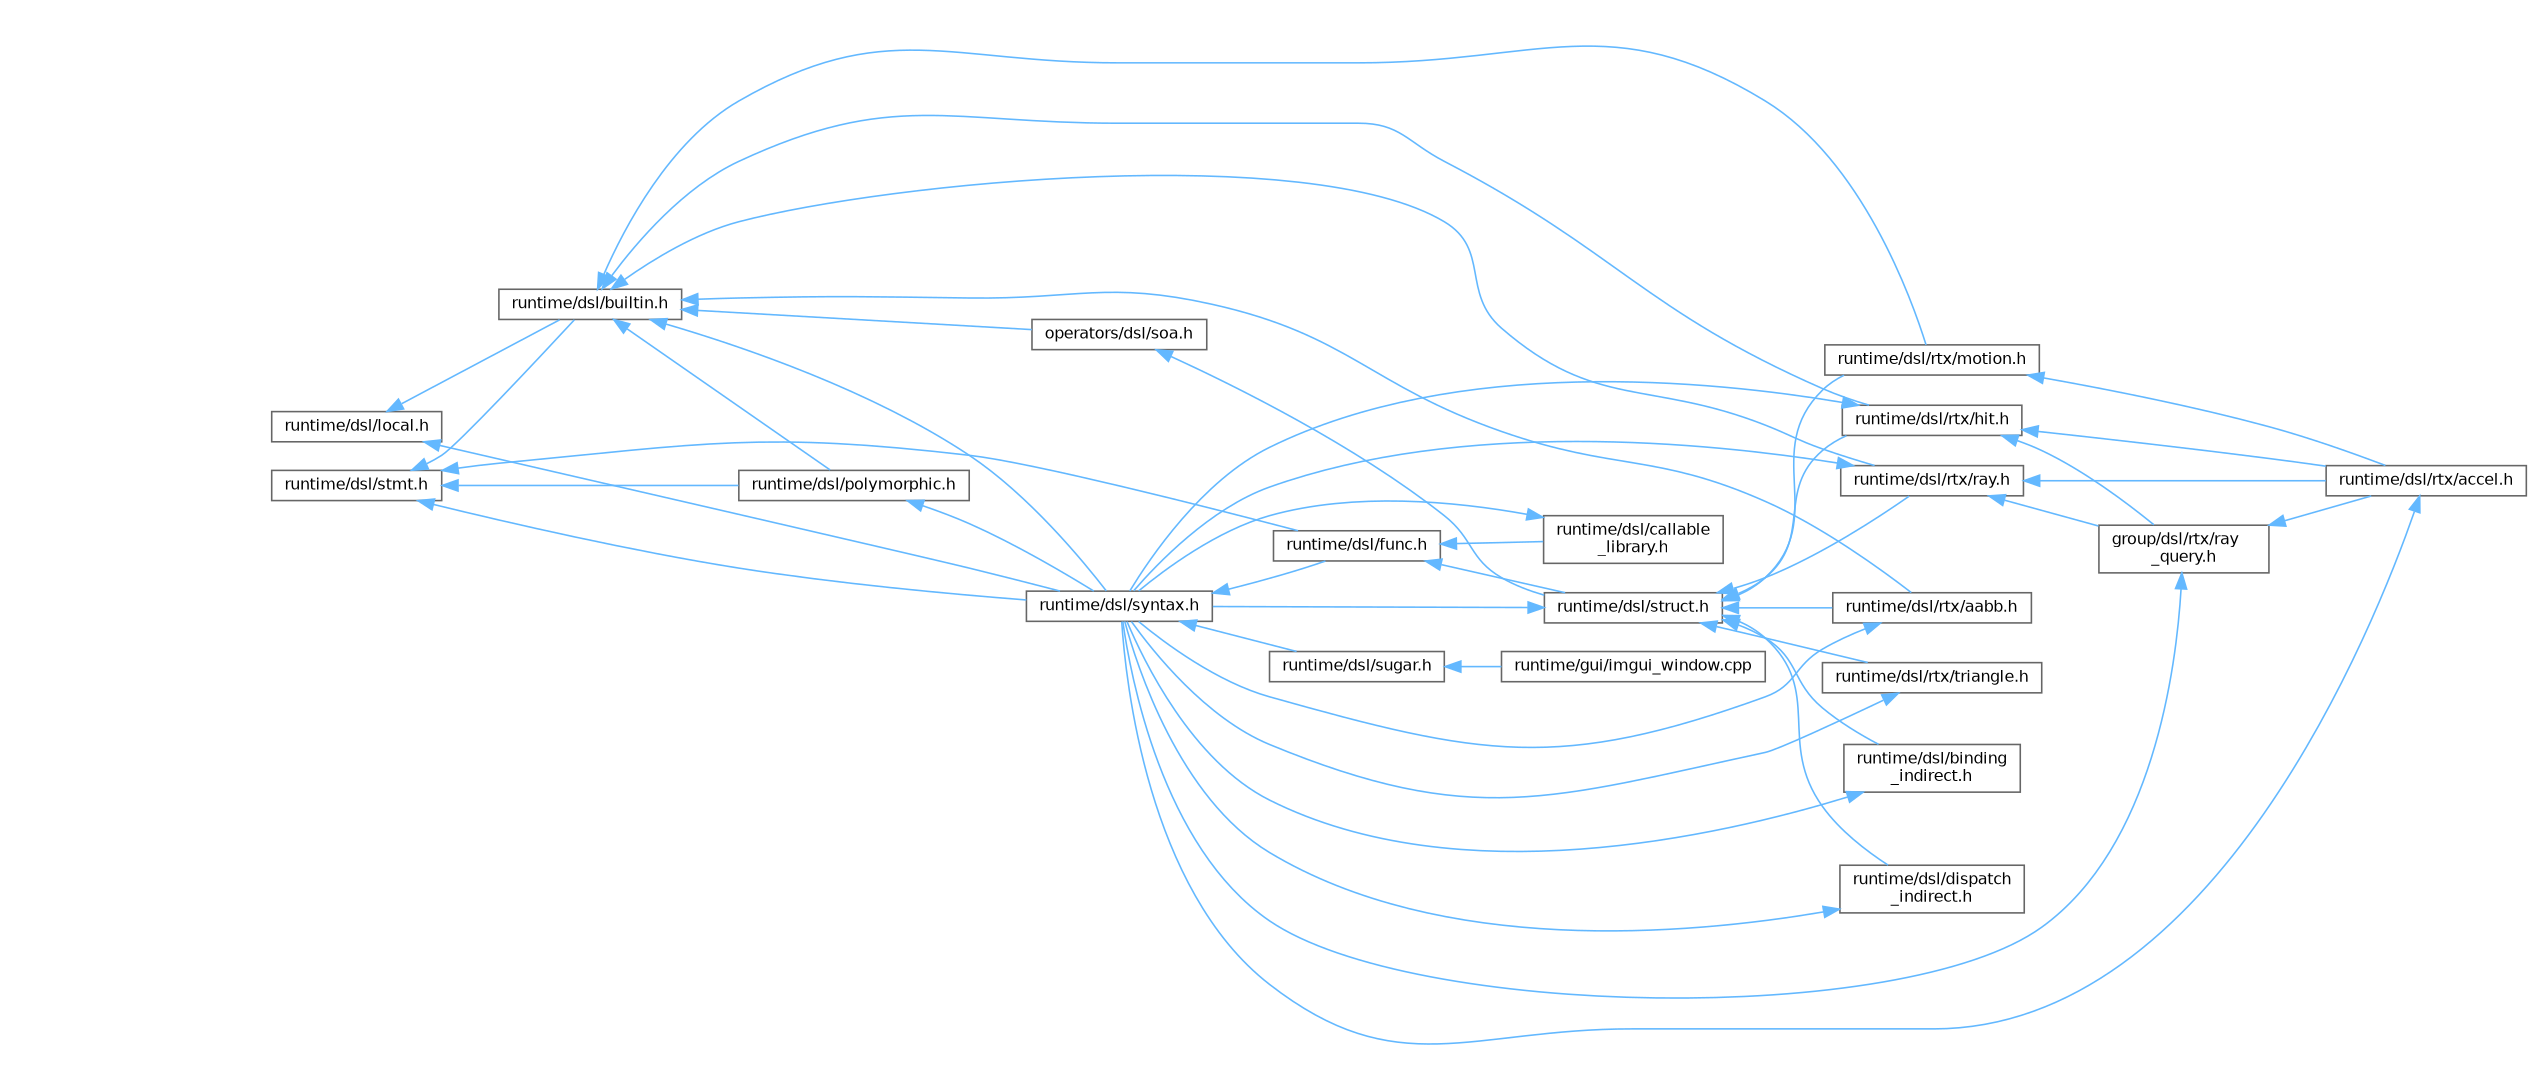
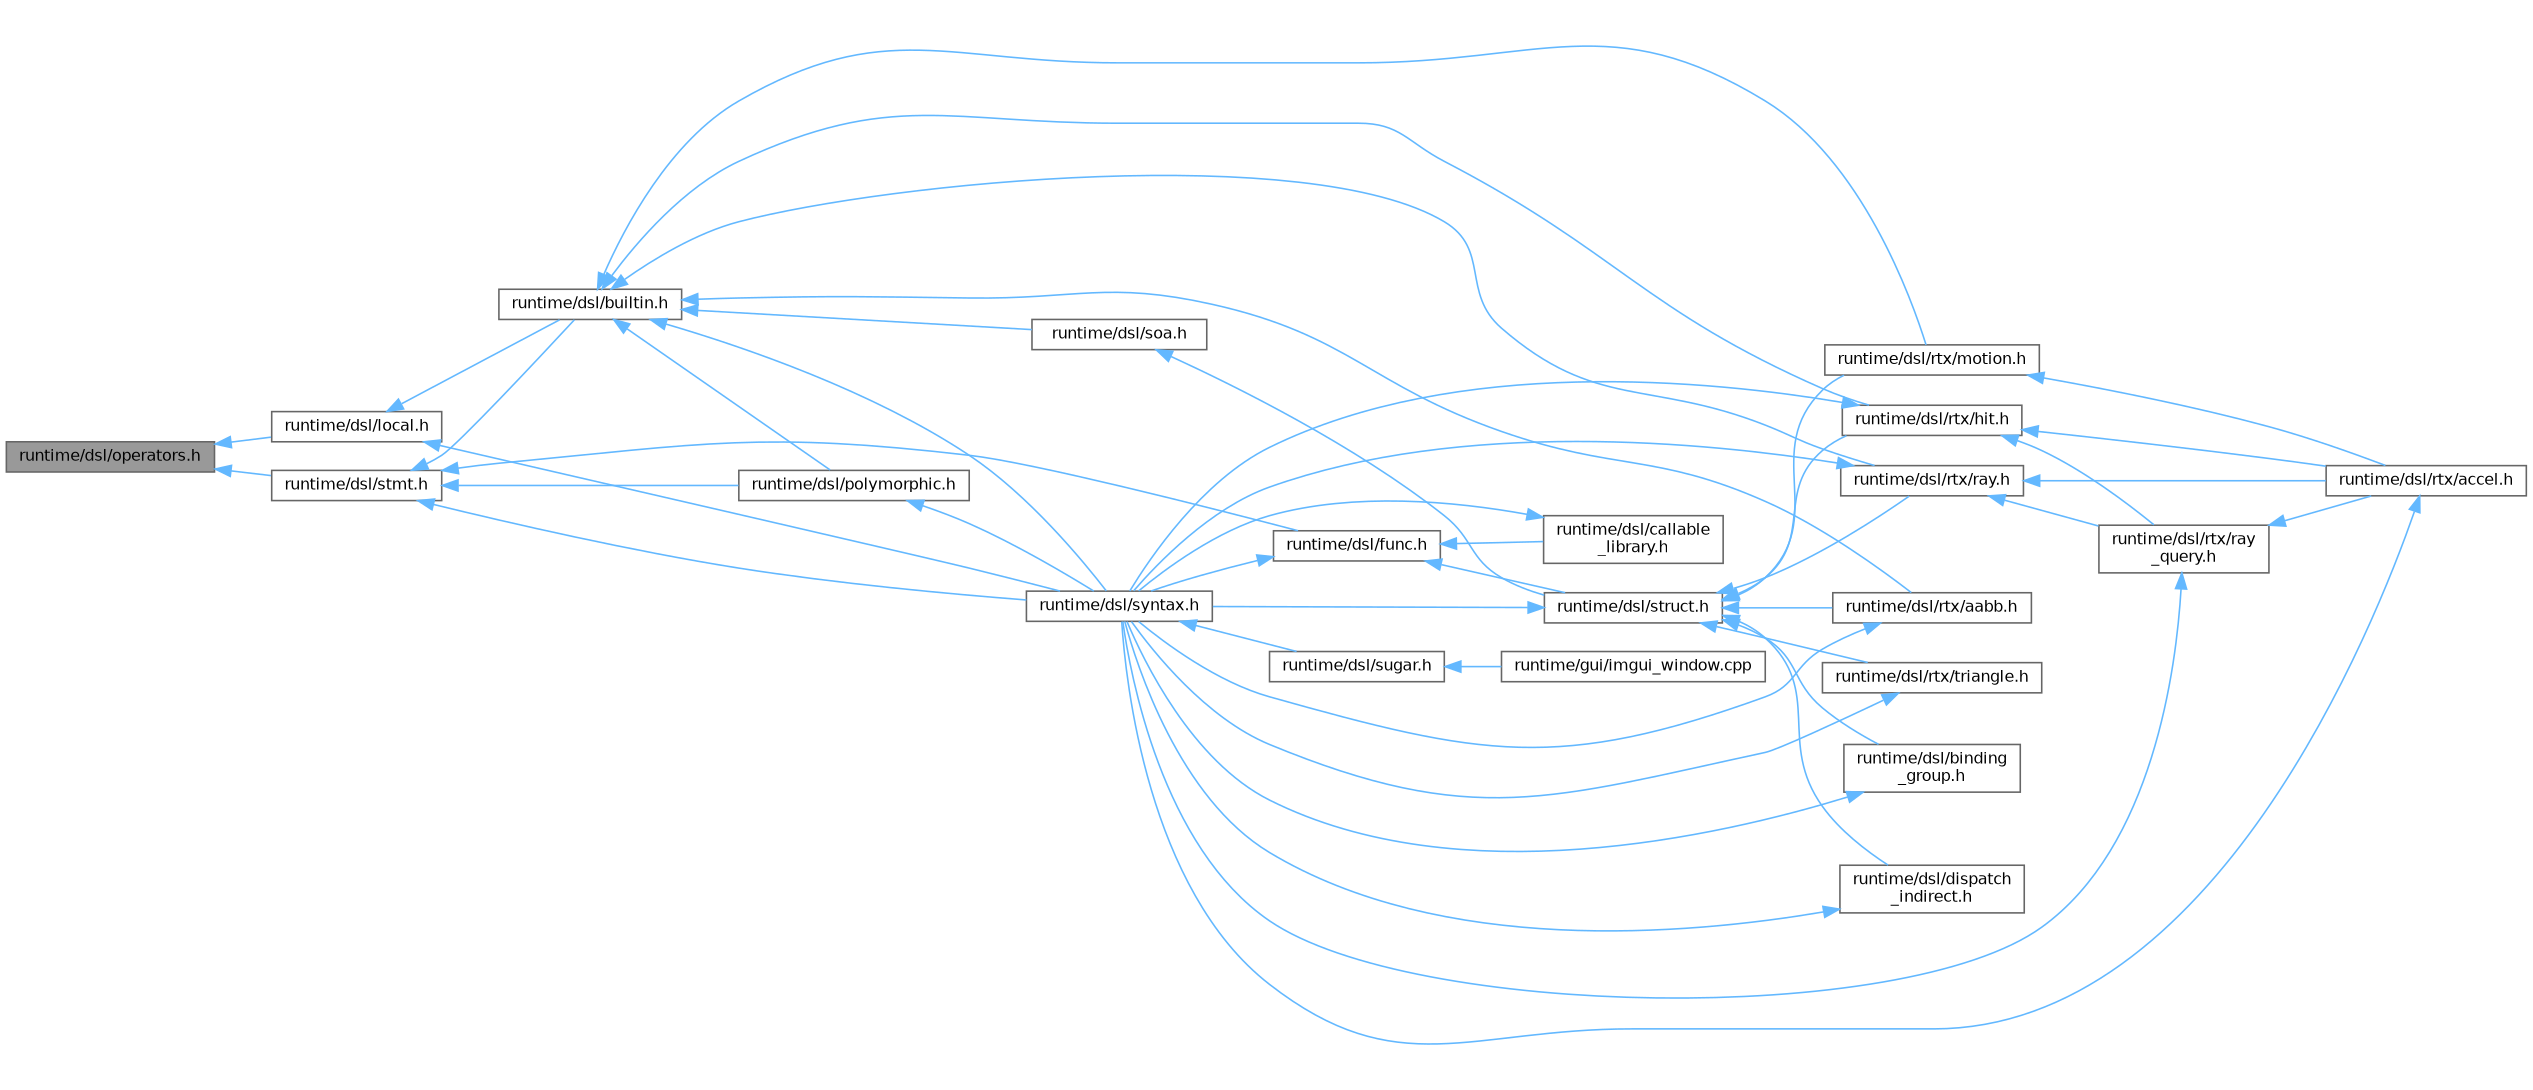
(1119, 335) -> (1119, 335)
none -> (110, 457)
(2184, 549) -> (2184, 549)
(1277, 576) -> (1204, 575)
(1932, 768) -> (1932, 768)
